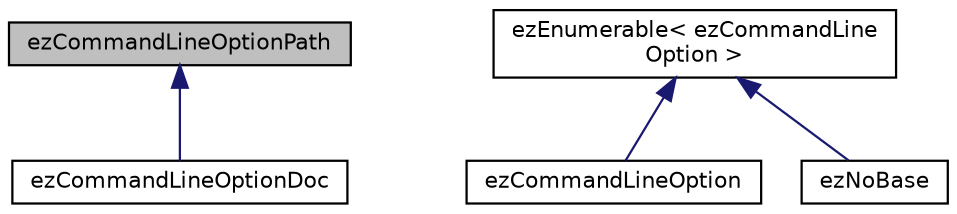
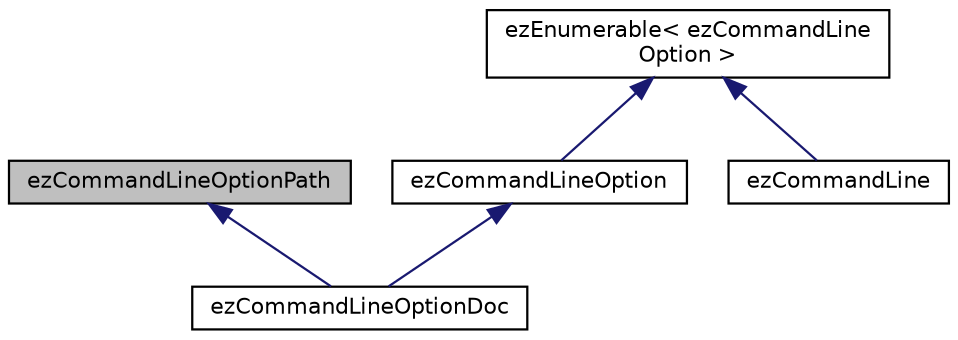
(875, 182) -> (839, 182)
none -> (440, 252)
